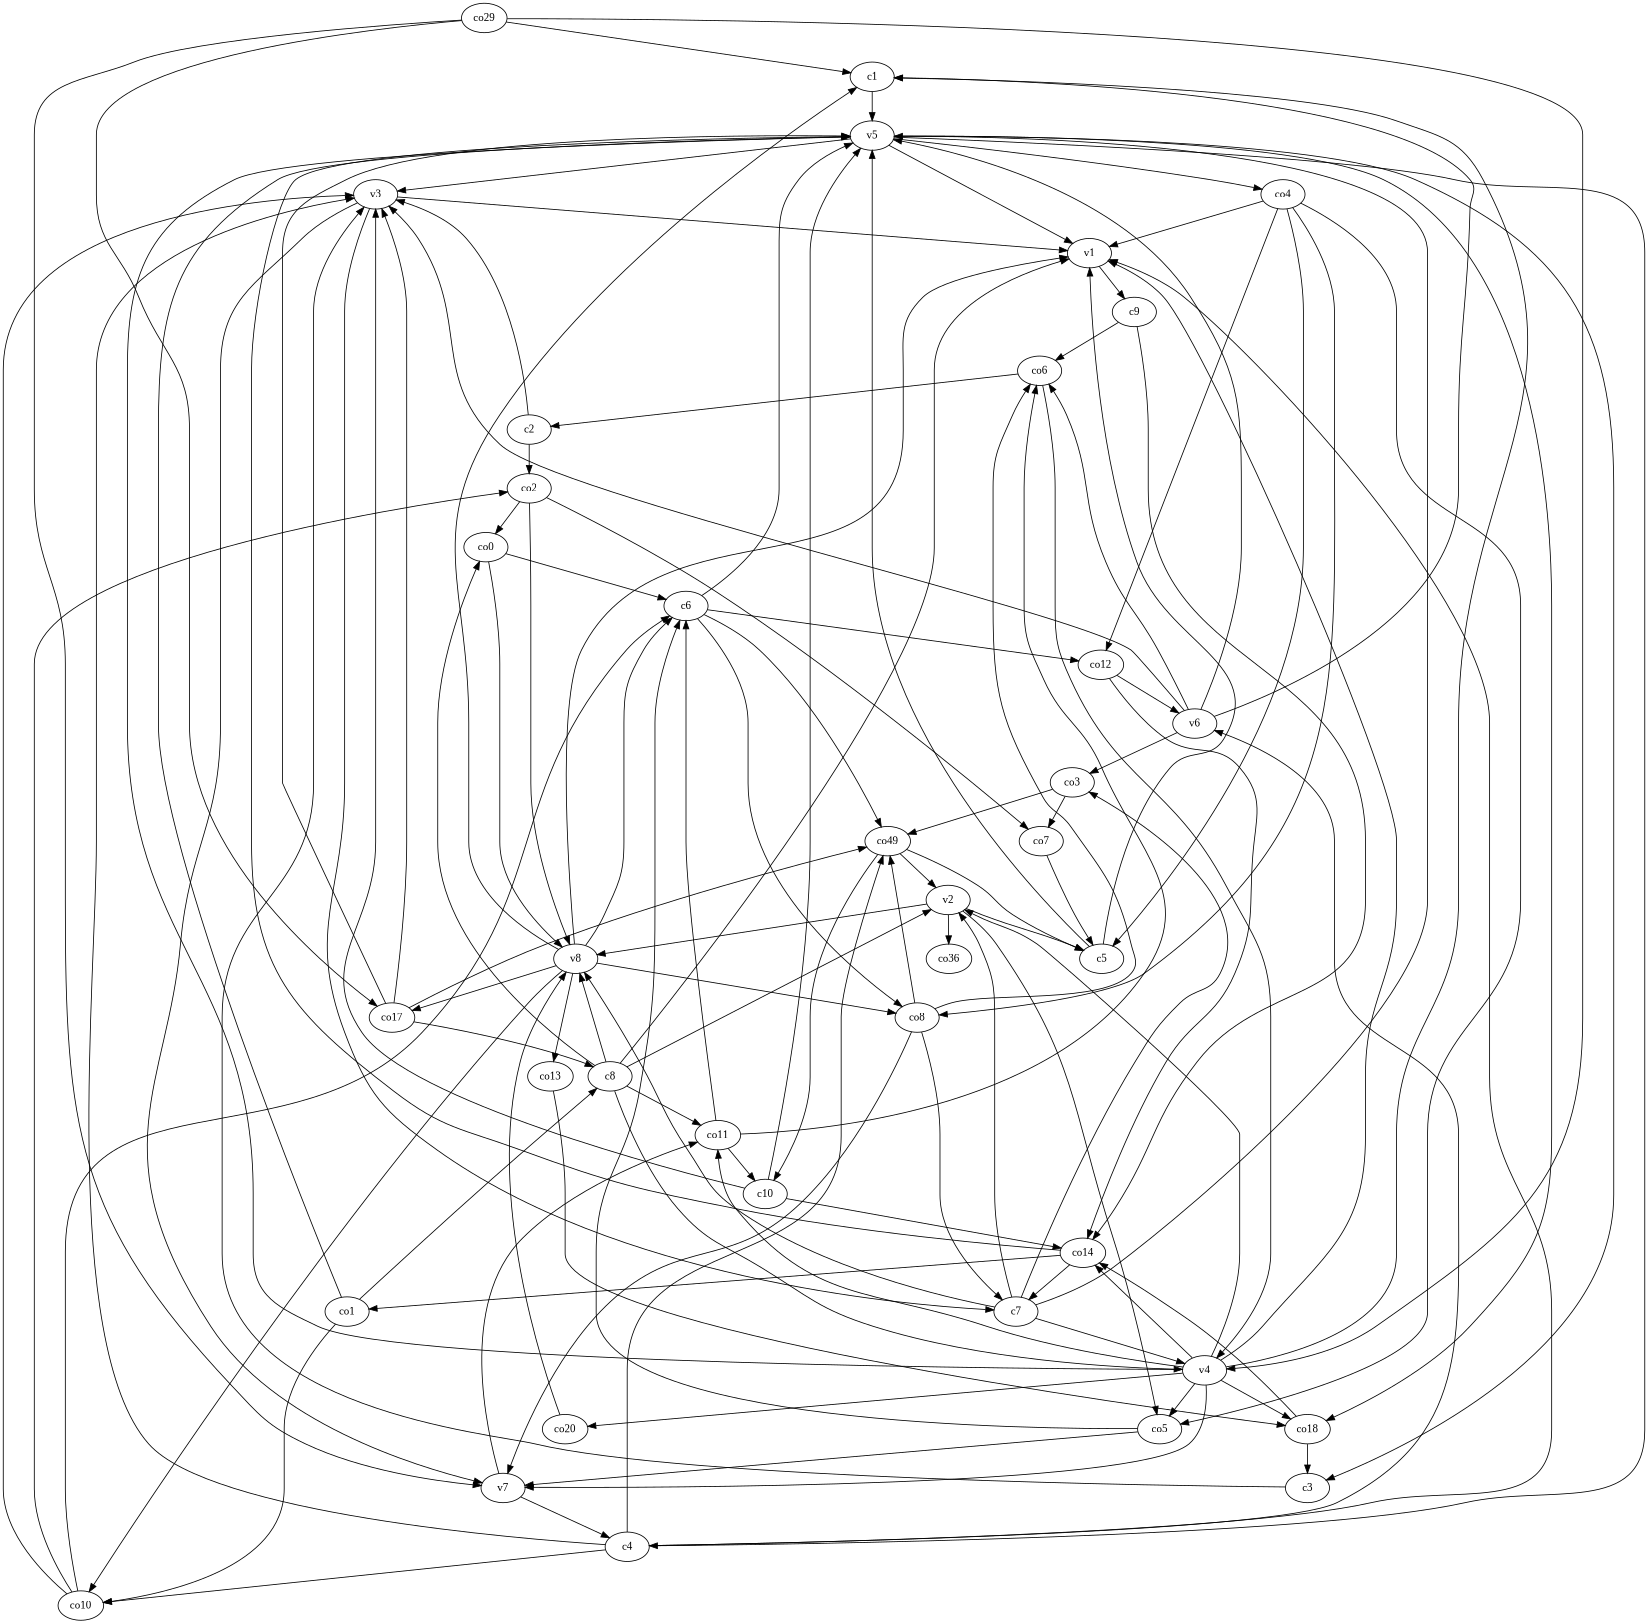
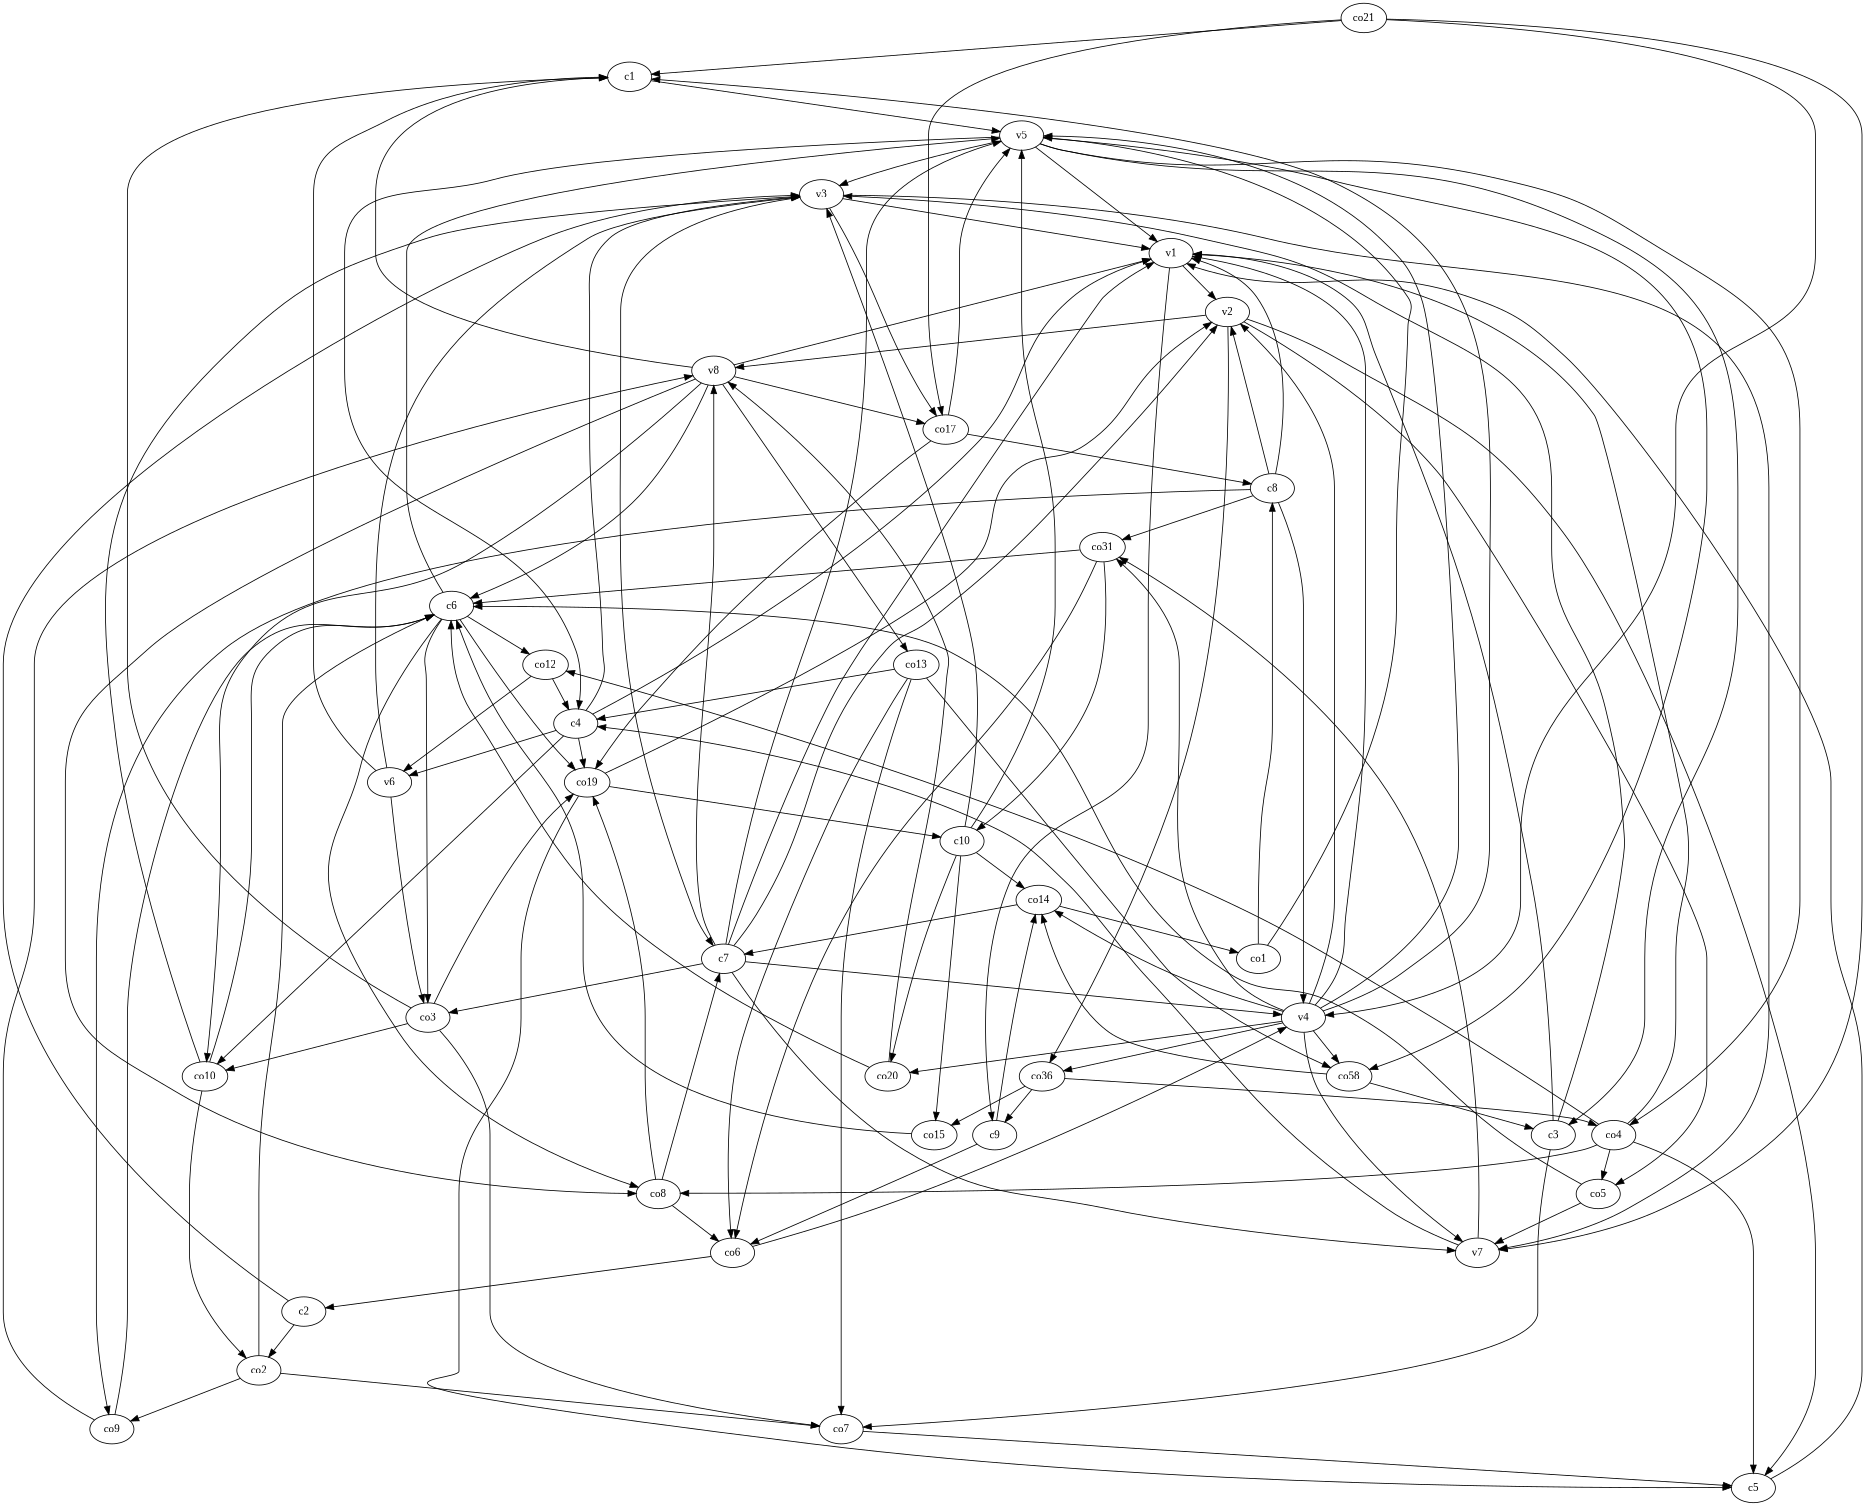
(484, 18) -> (1364, 18)
none -> (1196, 280)
(1214, 337) -> none
none -> (127, 409)
(486, 547) -> (112, 1429)
(1104, 557) -> (777, 942)
none -> (905, 584)
(876, 585) -> none
(407, 608) -> (880, 309)
none -> (1474, 623)
none -> (750, 694)
(531, 722) -> (281, 949)
(252, 729) -> none
none -> (427, 805)
(888, 841) -> (587, 782)
none -> (602, 901)
(1247, 936) -> (559, 690)
none -> (920, 953)
(594, 1022) -> none
none -> (841, 1038)
none -> (1314, 1095)
none -> (1021, 1103)
(718, 1135) -> (1102, 547)
none -> (934, 1135)
(712, 1251) -> (1048, 1199)
none -> (1294, 1386)
(1185, 1397) -> (1177, 1046)
(1307, 1429) -> (1349, 1076)
(280, 1510) -> (321, 1046)
